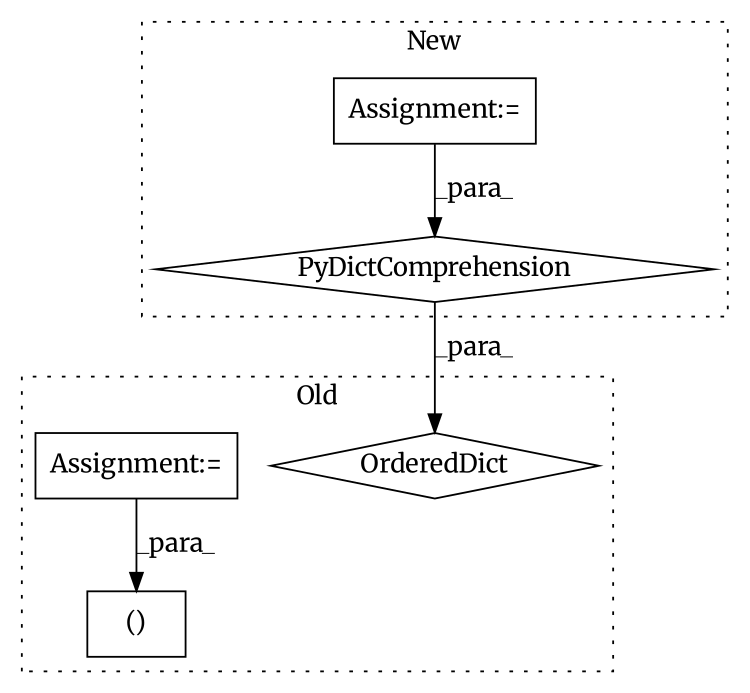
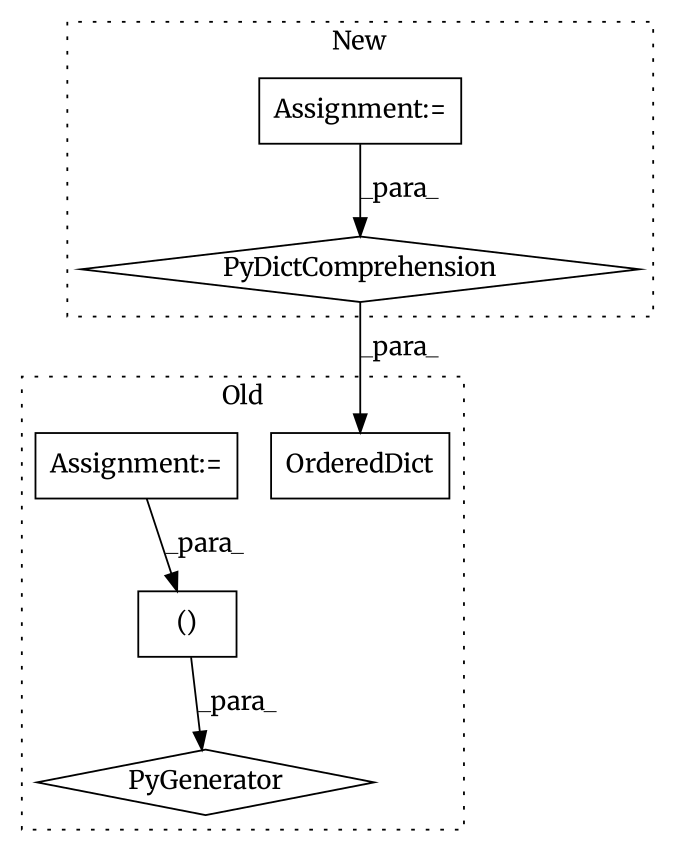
(435, 466) -> (360, 466)
none -> (206, 782)
